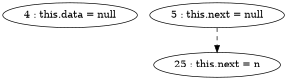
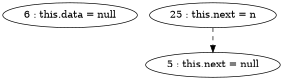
(70, 15) -> (70, 15)
(217, 37) -> (213, 37)
